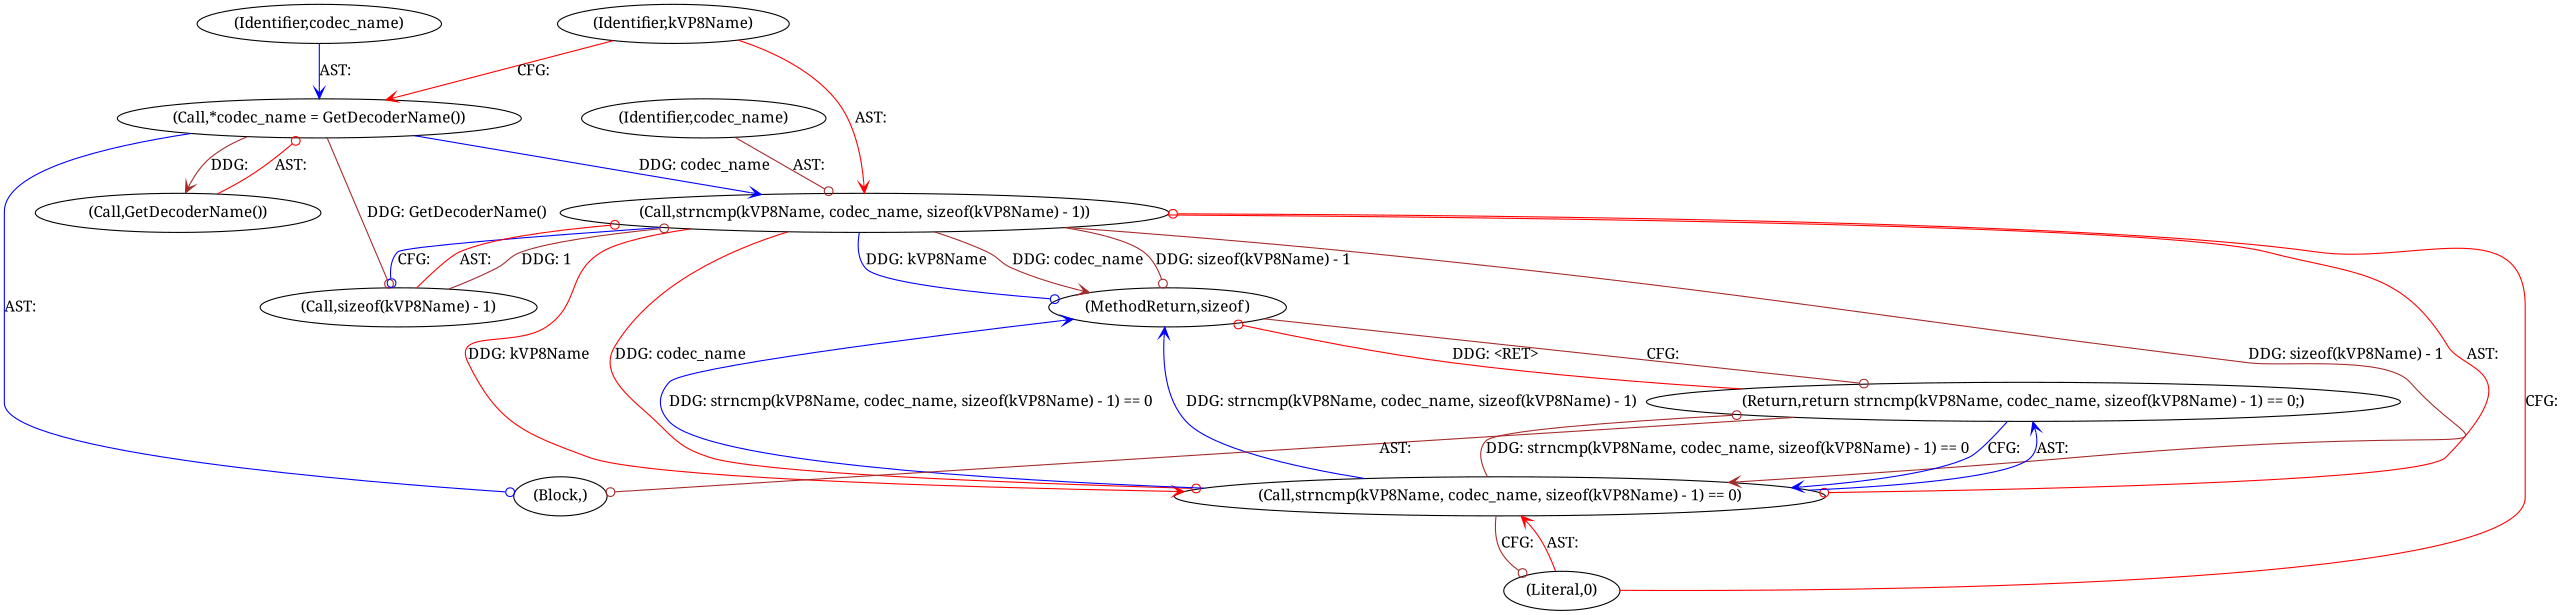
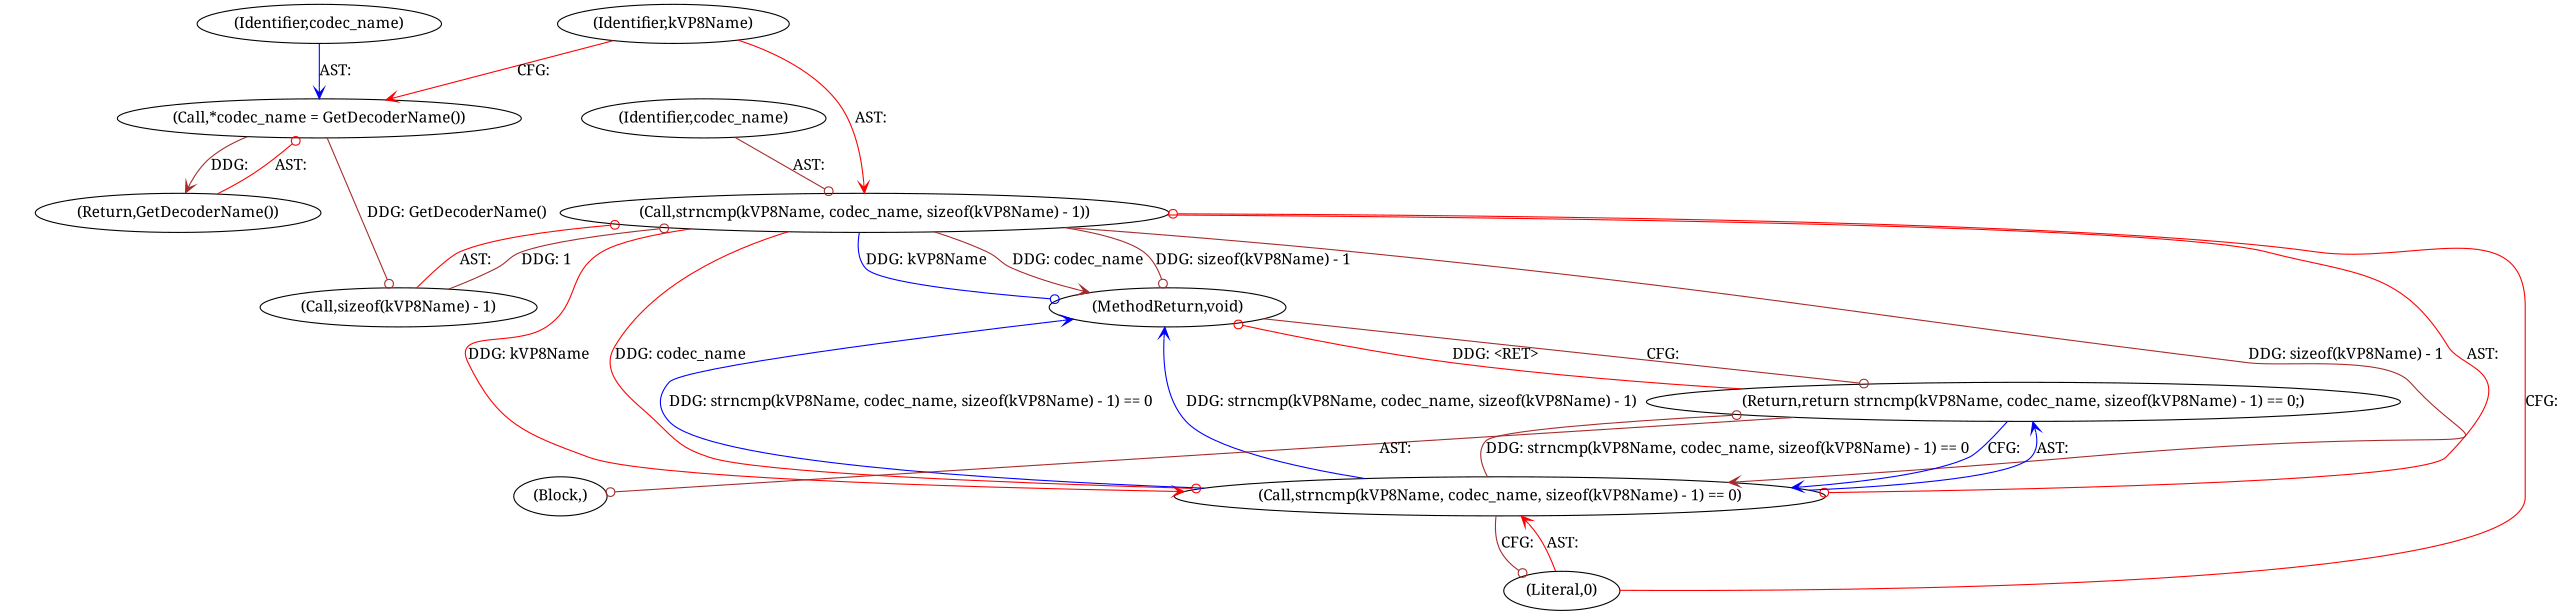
(582, 164) -> none
(178, 213) -> (178, 213)
(464, 243) -> none
(1168, 307) -> (1168, 307)
(51, 432) -> none
